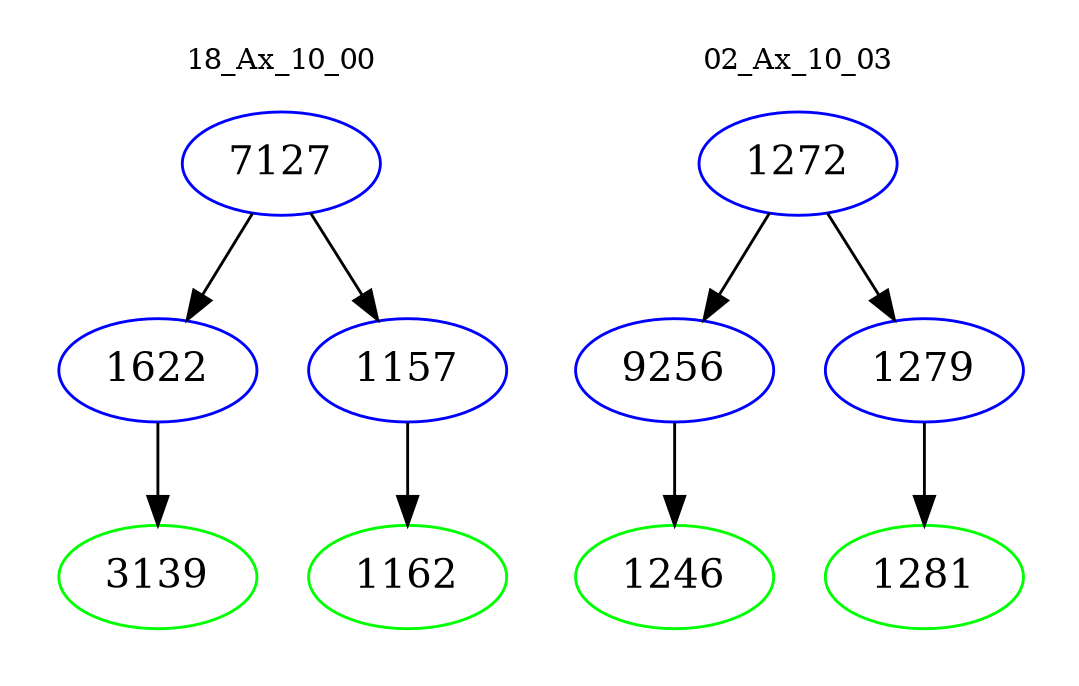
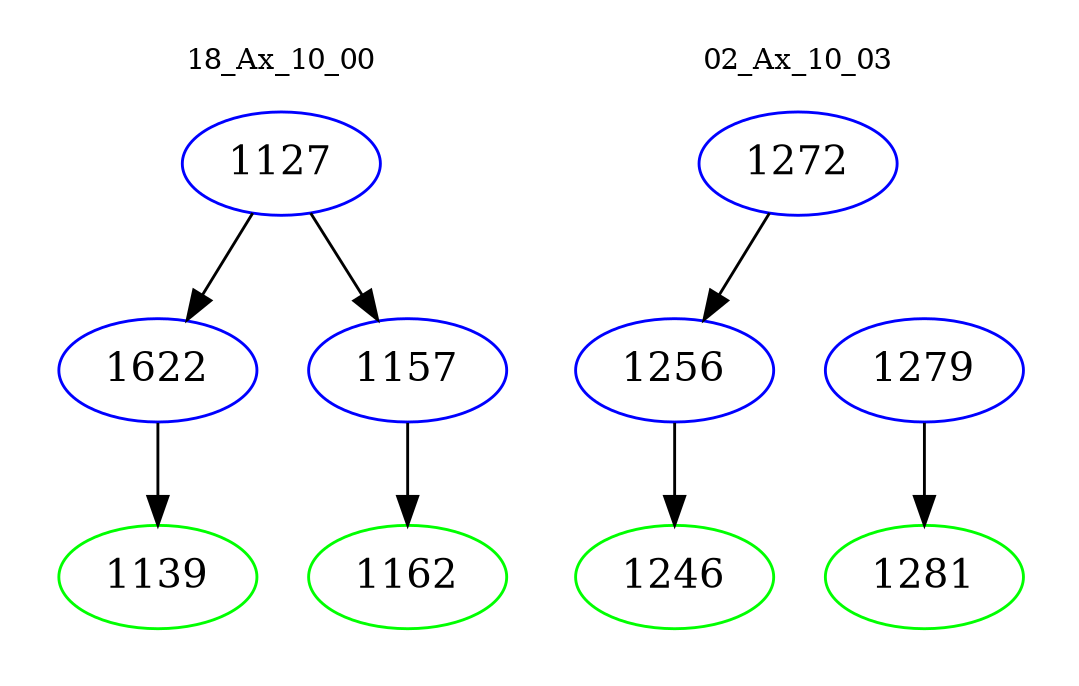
(281, 164) -> (281, 164)
(853, 254) -> none
(675, 370) -> (675, 370)
(158, 577) -> (158, 577)
